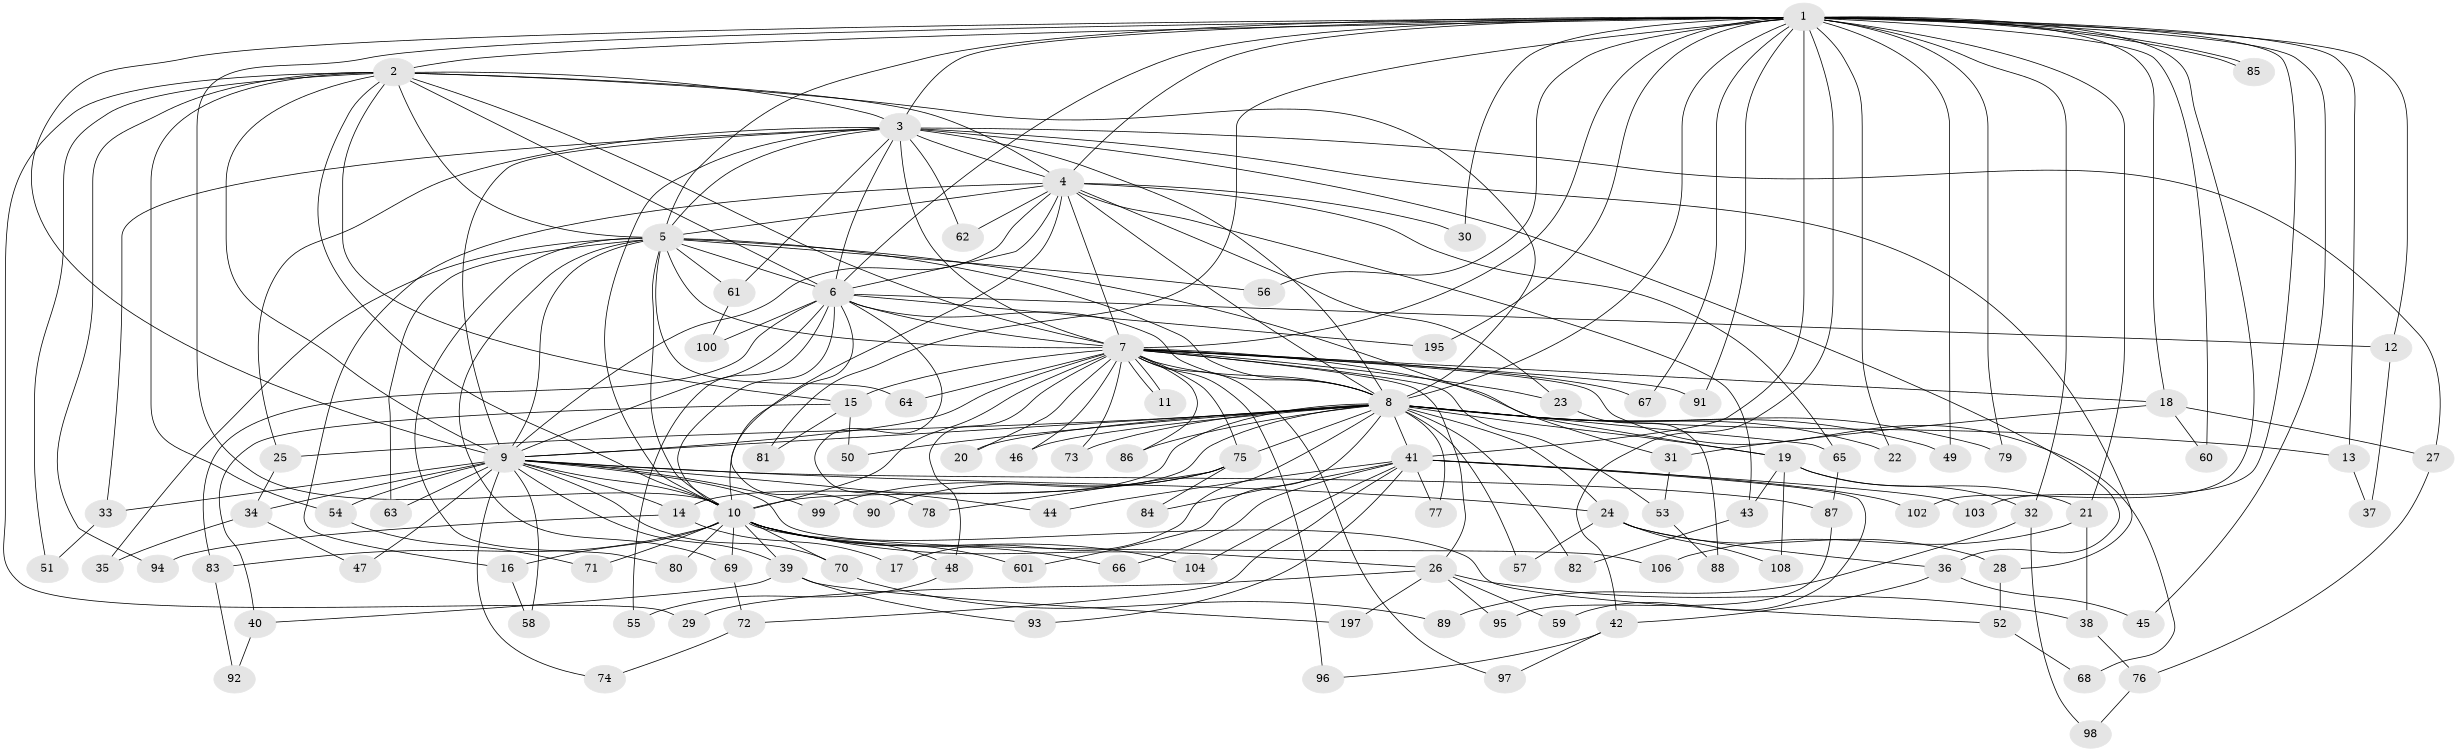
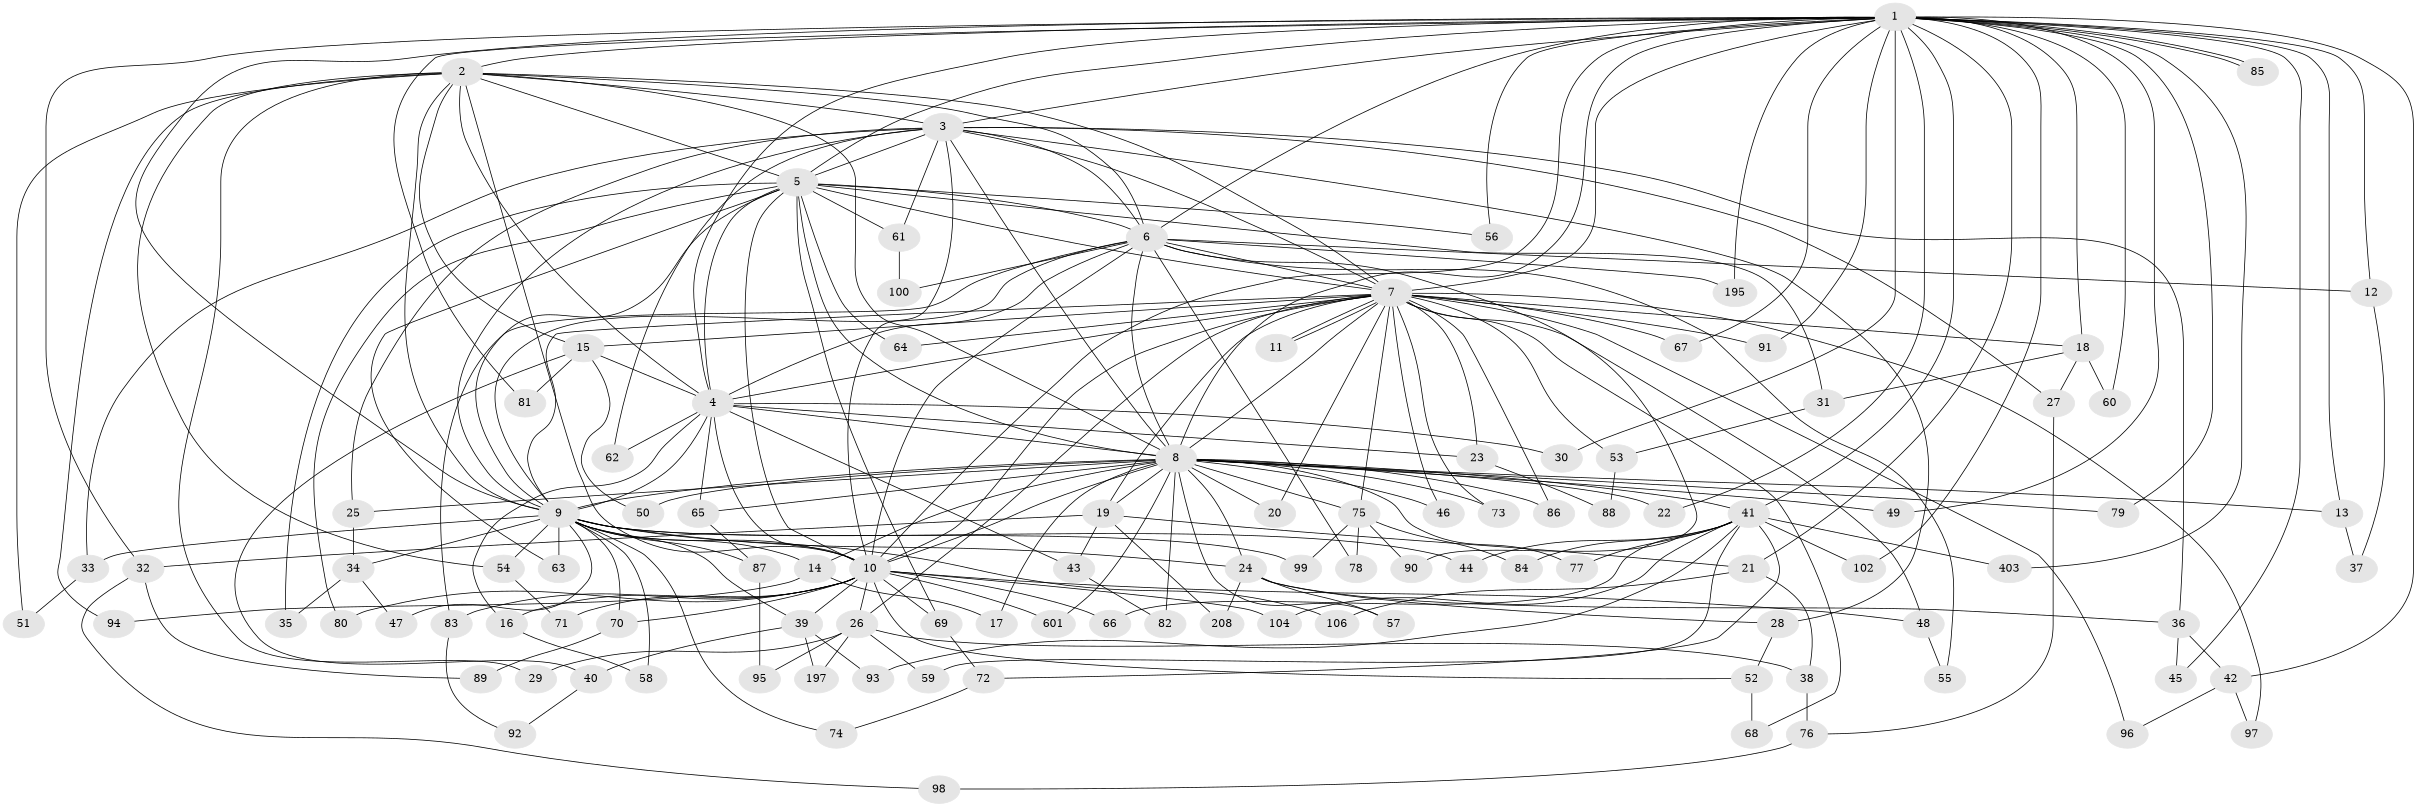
(980, 157) -> (648, 376)
(1975, 514) -> (2009, 569)
(1781, 569) -> (1222, 624)
